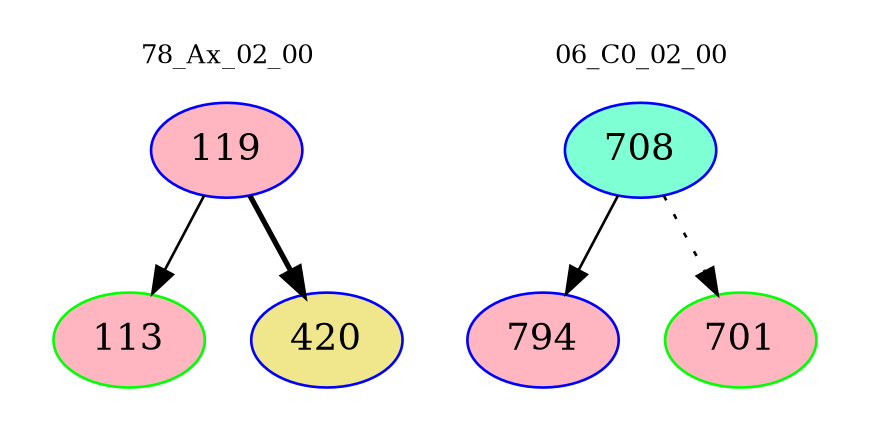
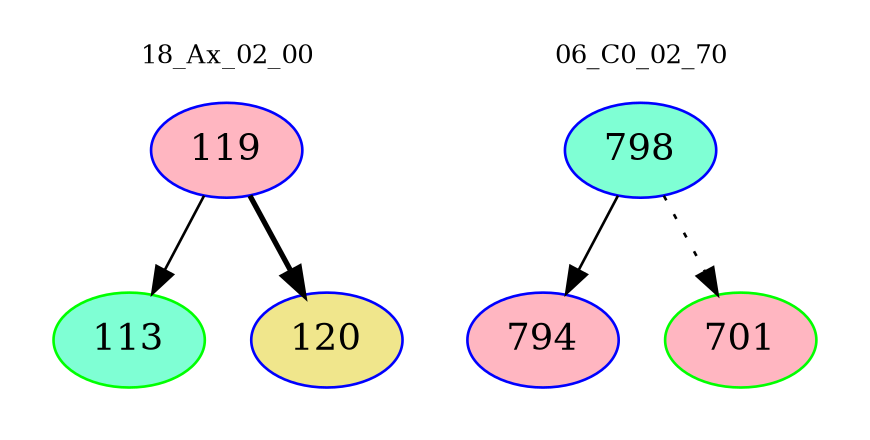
(228, 57) -> (228, 57)
(642, 57) -> (642, 57)
(641, 150) -> (641, 150)
(129, 340) -> (129, 340)
(327, 340) -> (327, 340)
